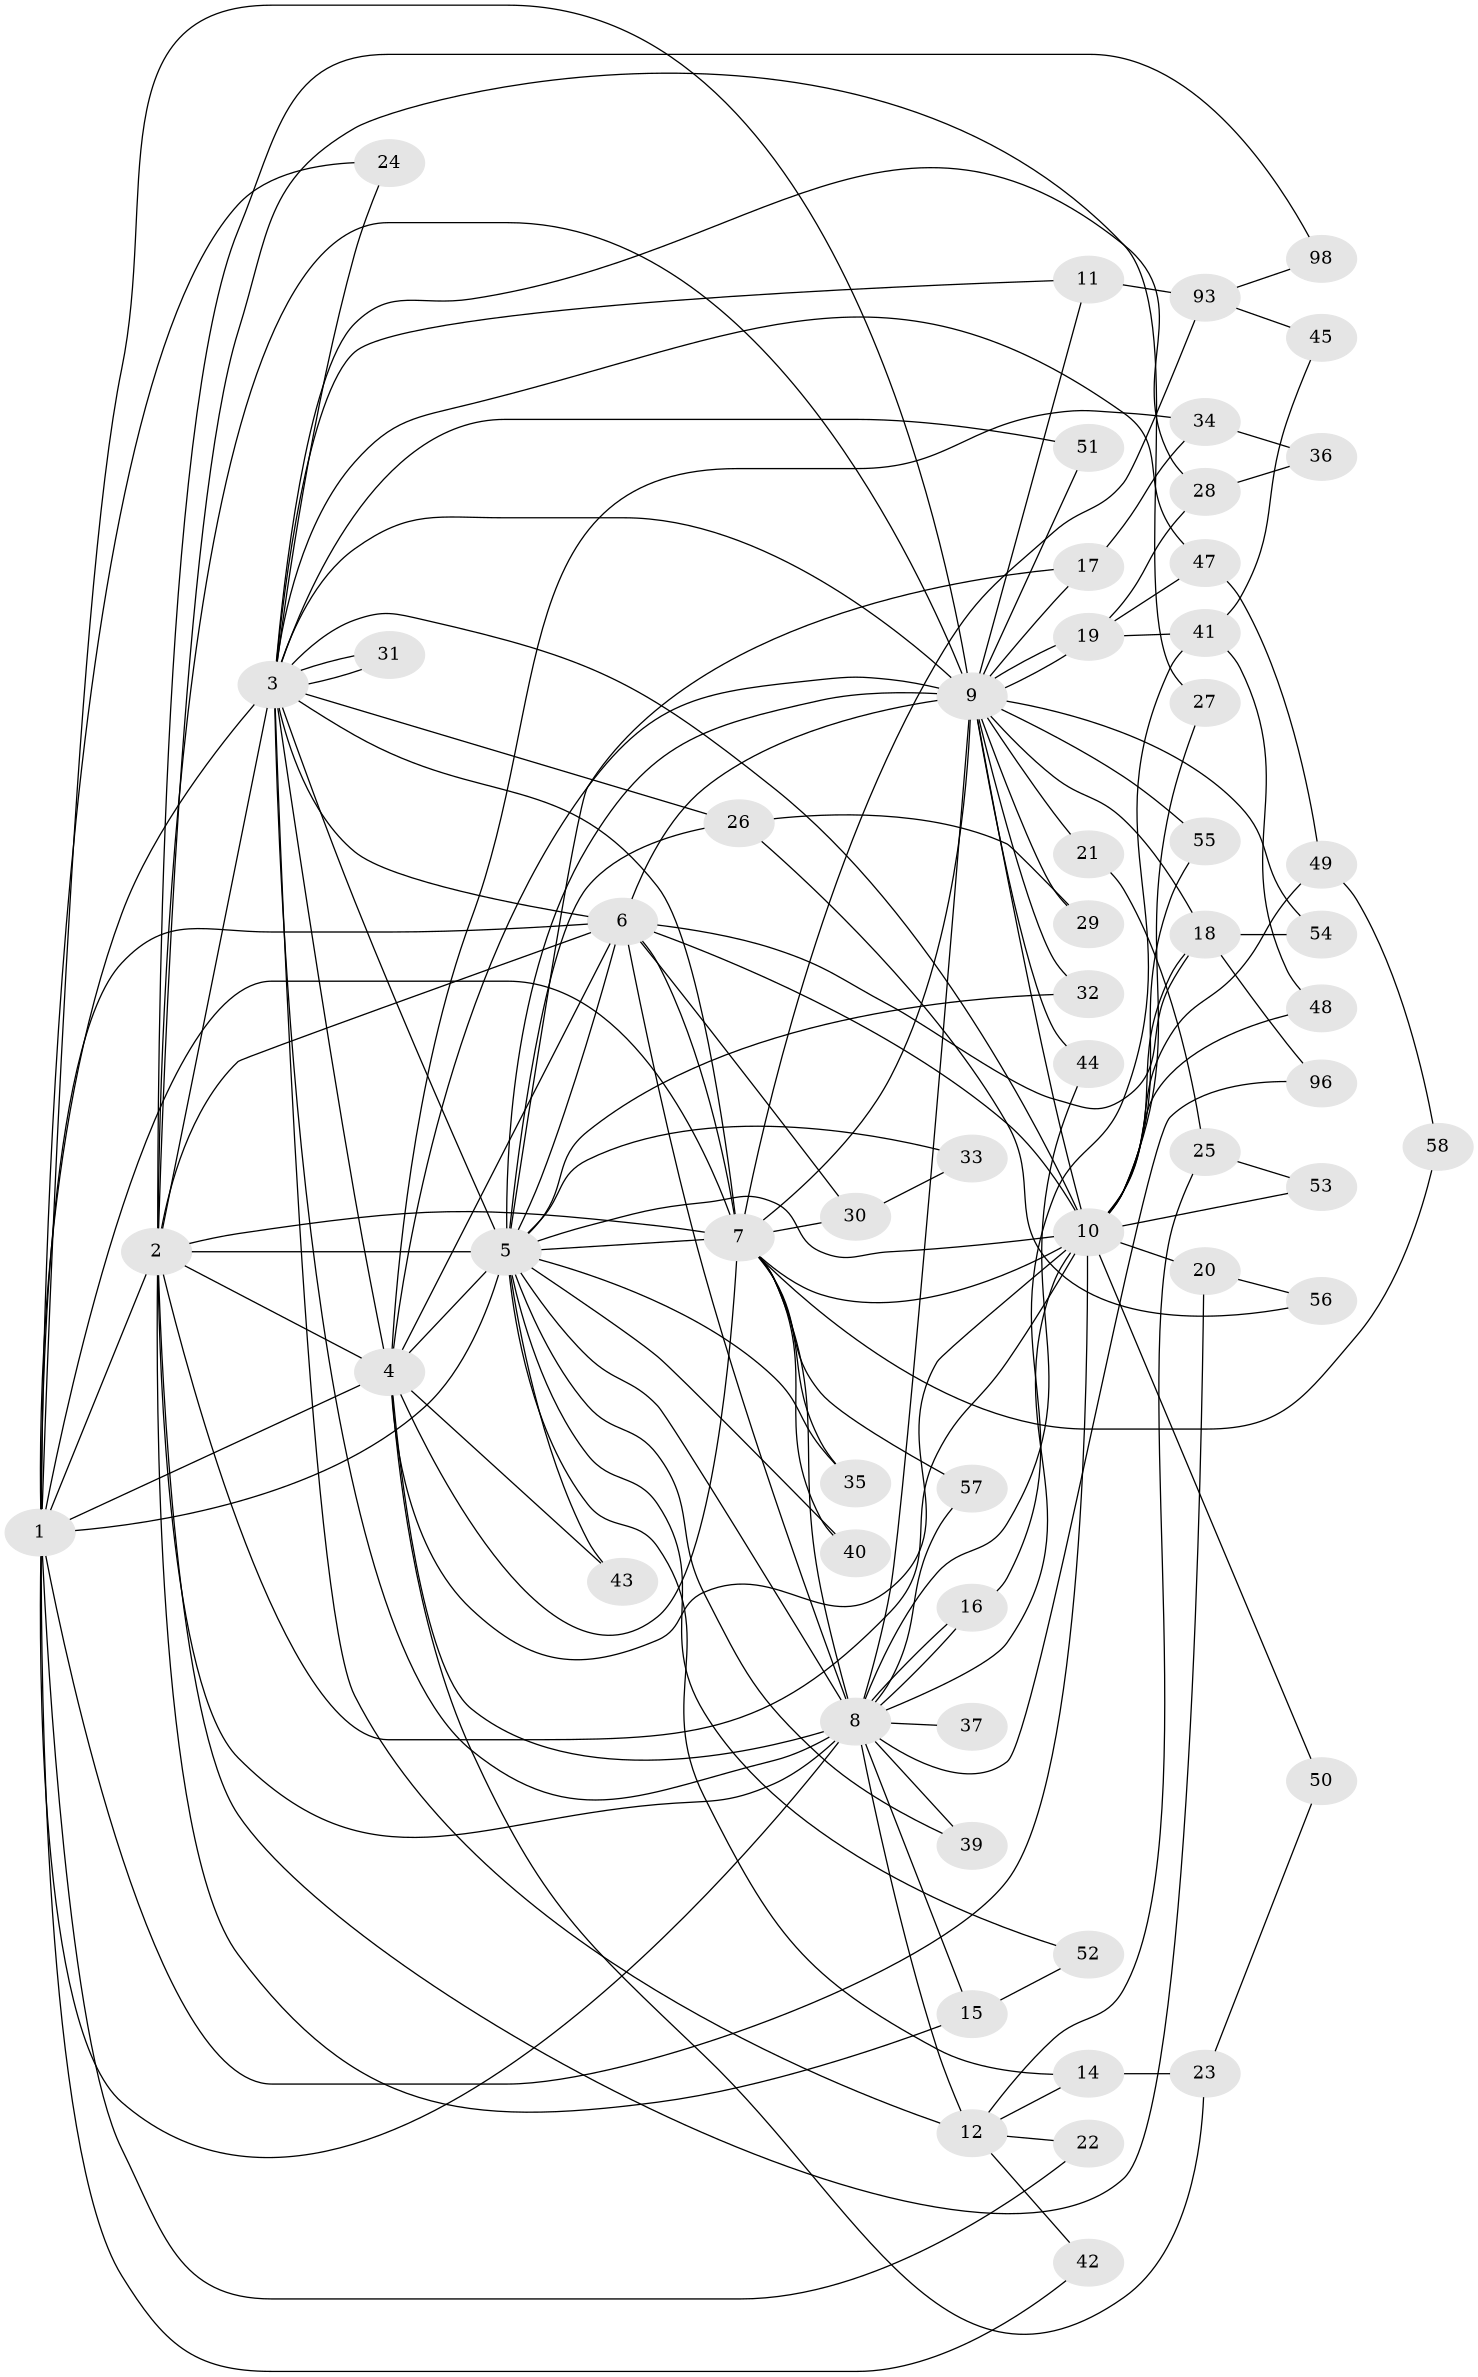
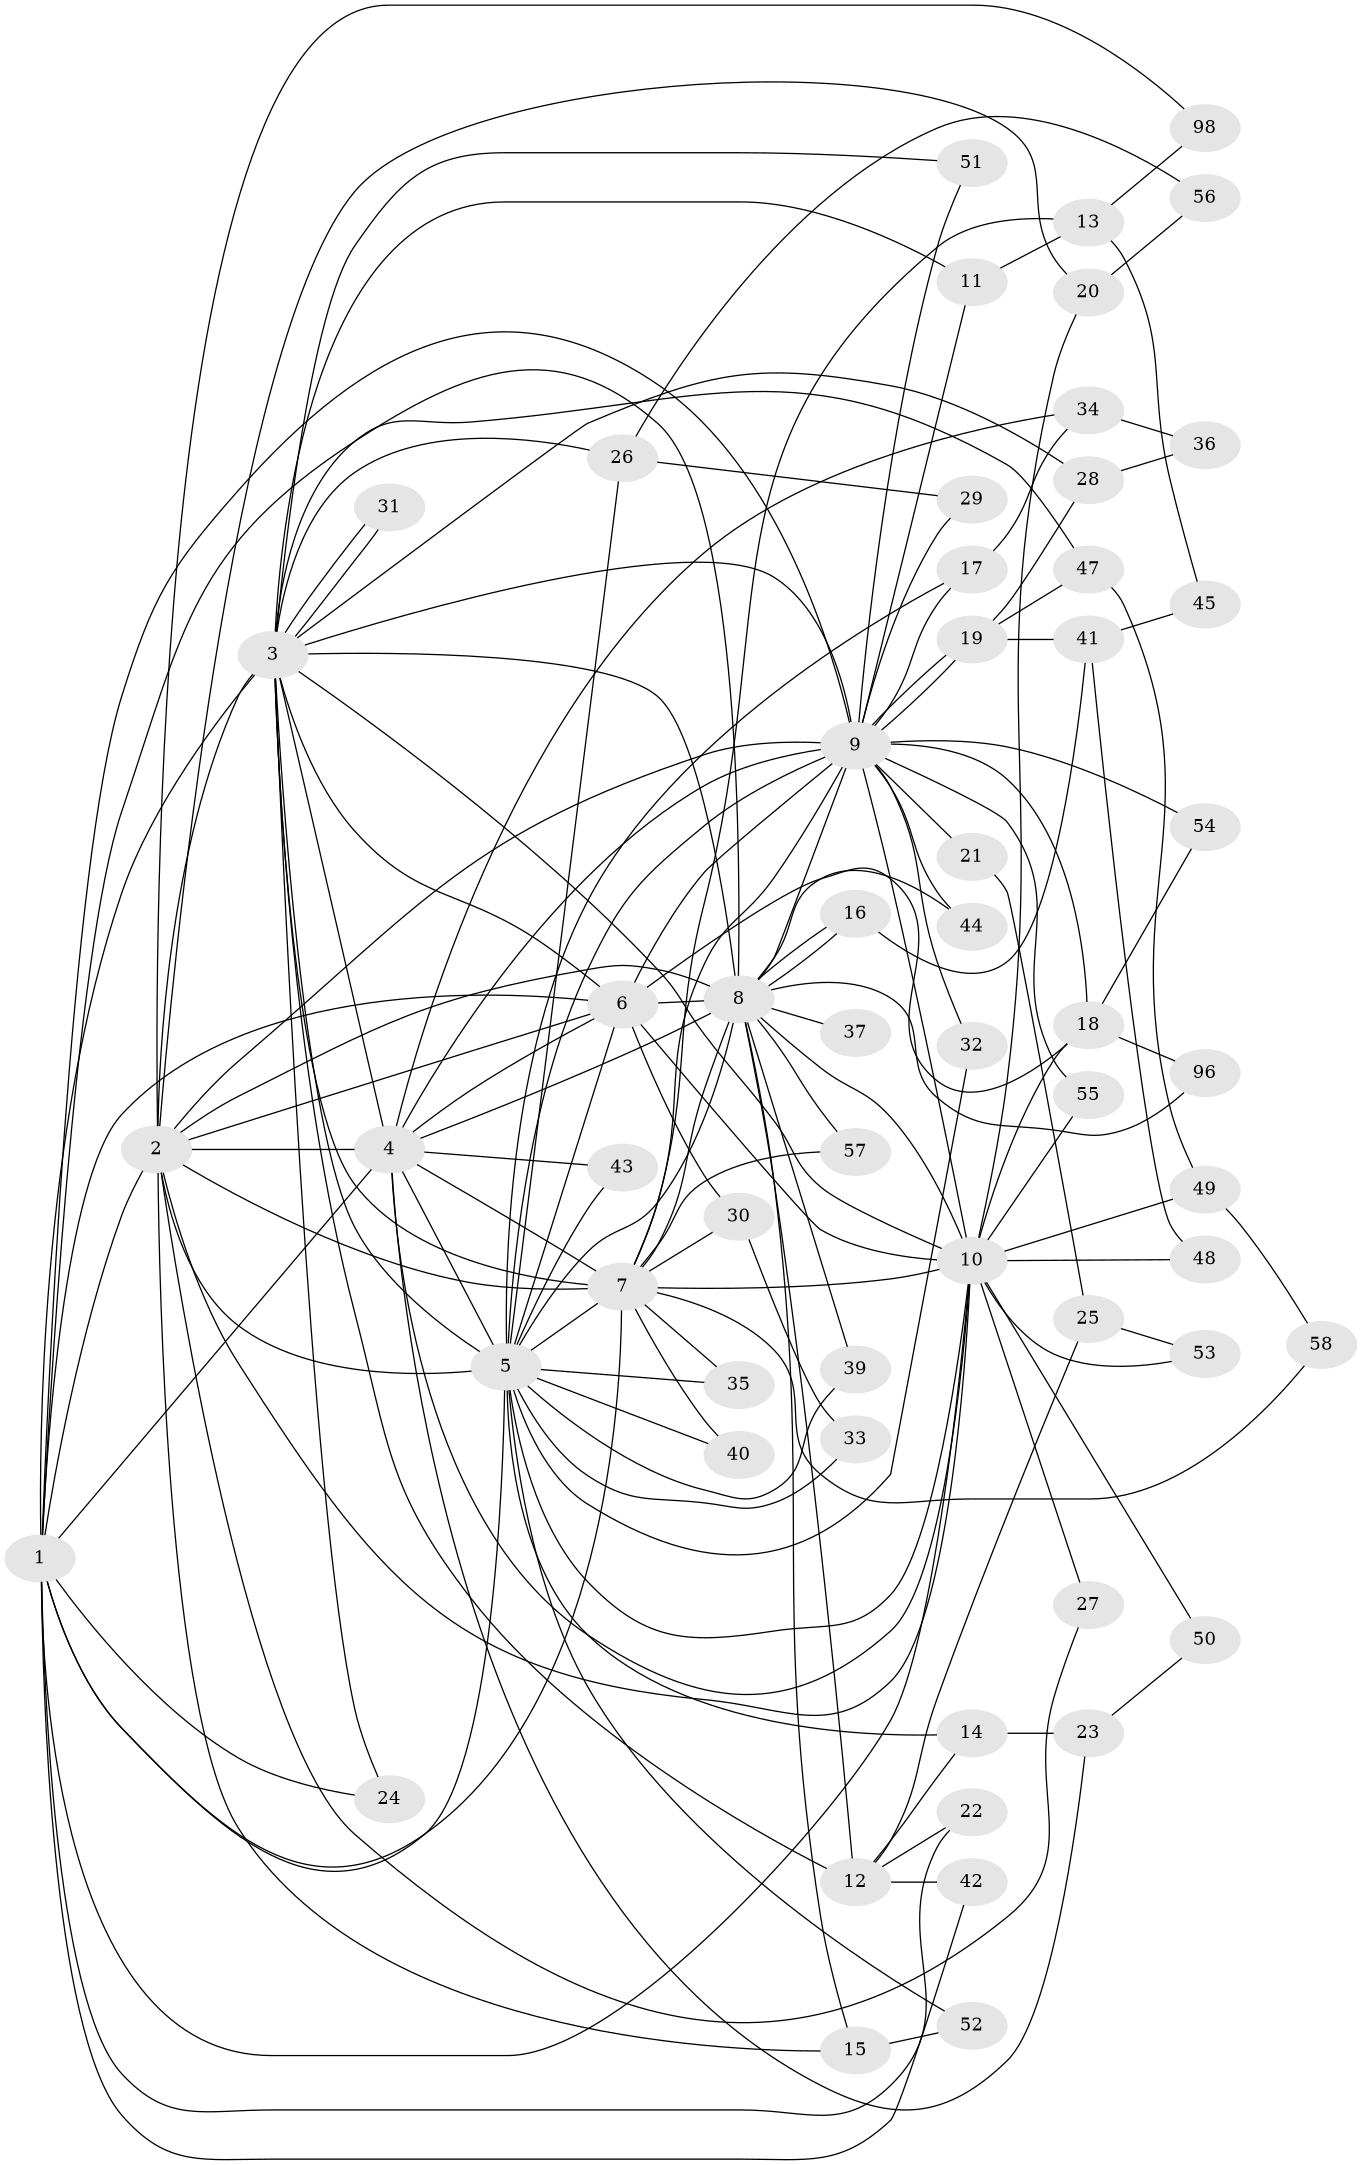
(1205, 298) -> (1089, 223)
(703, 1080) -> none
